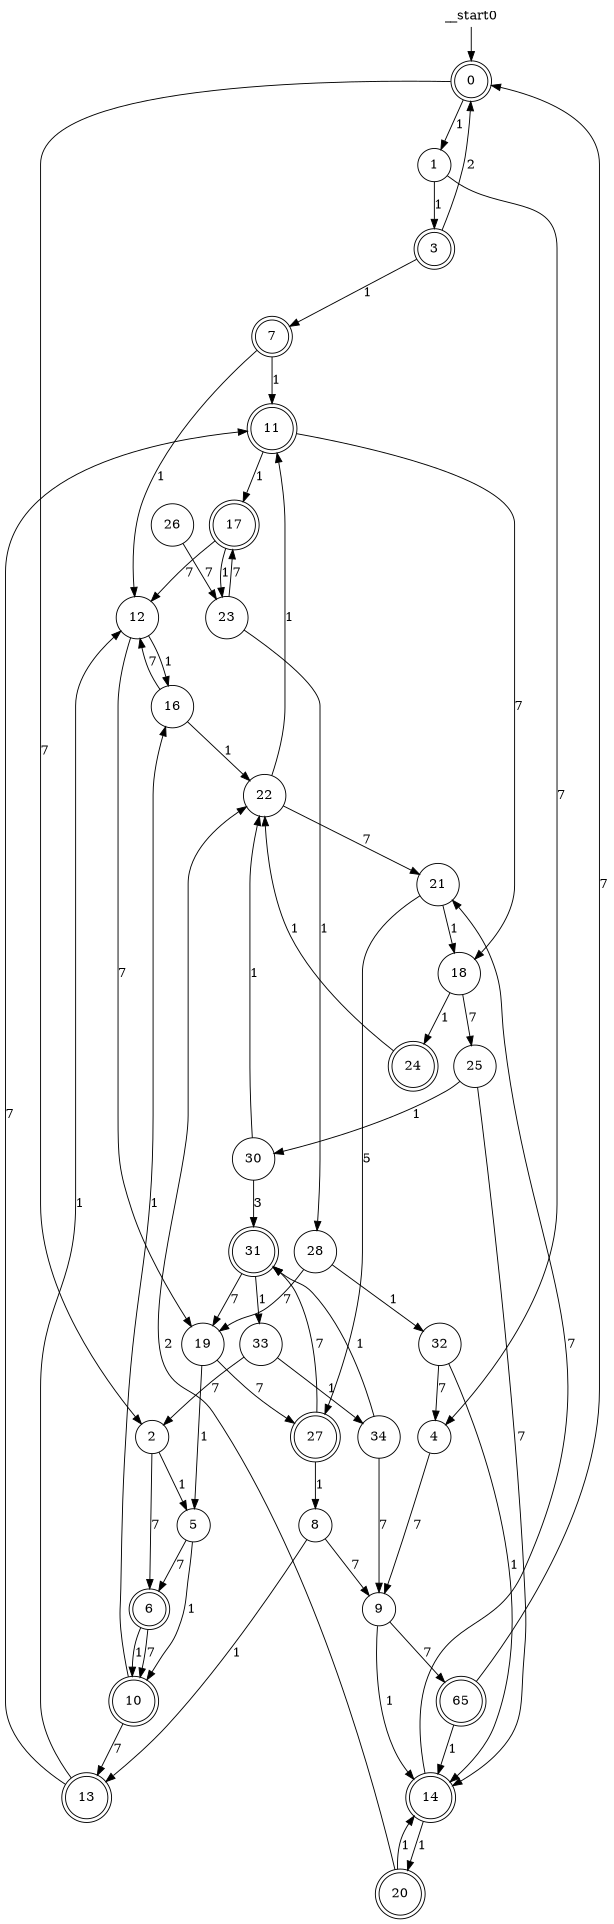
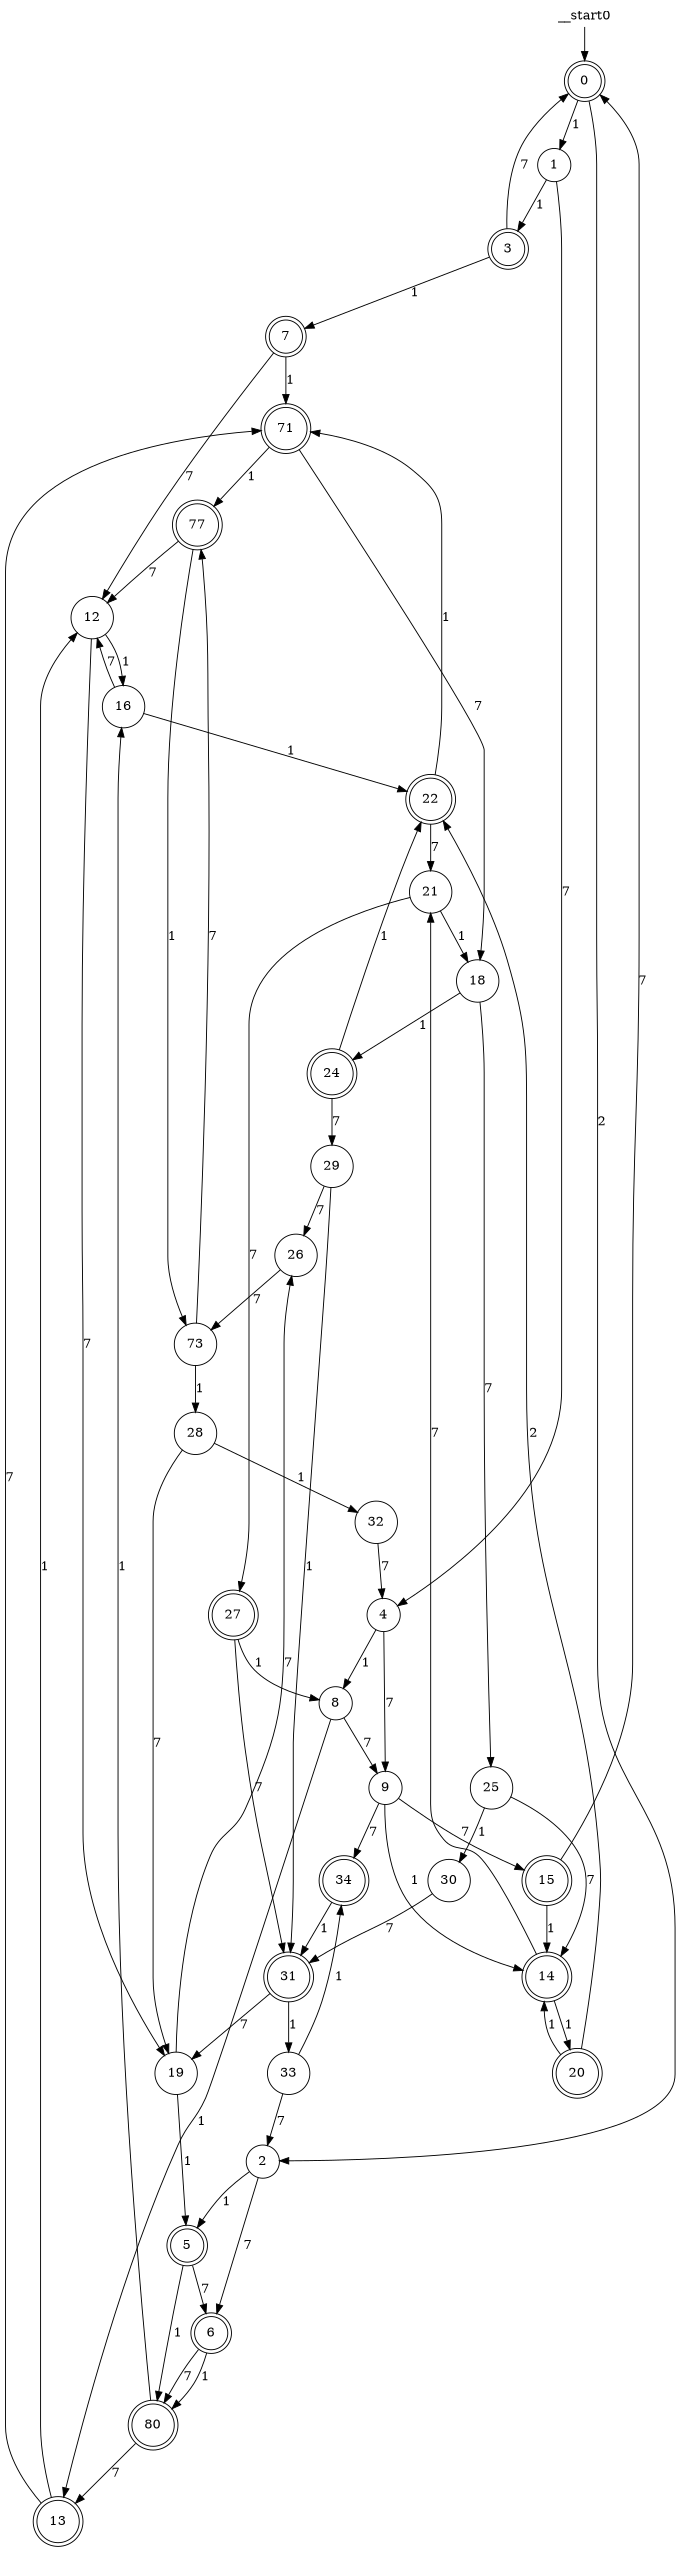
(471, 165) -> (525, 165)
(272, 429) -> (286, 429)
(161, 477) -> (190, 477)
(234, 525) -> (197, 525)
(227, 618) -> (196, 1344)
(45, 751) -> (602, 1122)
(265, 796) -> (431, 799)
(250, 981) -> none
(367, 1159) -> (254, 1255)
none -> (332, 1166)
(258, 1203) -> (390, 1929)
(250, 1391) -> (282, 1679)
(379, 1437) -> (344, 1881)
(379, 1521) -> (368, 1826)
(194, 1525) -> (187, 2246)
(509, 1572) -> none
none -> (362, 1655)
(134, 1701) -> (153, 2425)
(461, 1701) -> (547, 1881)
